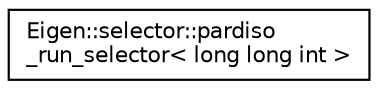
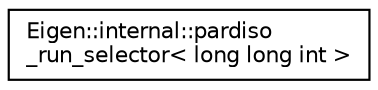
(189, 45) -> (189, 45)
